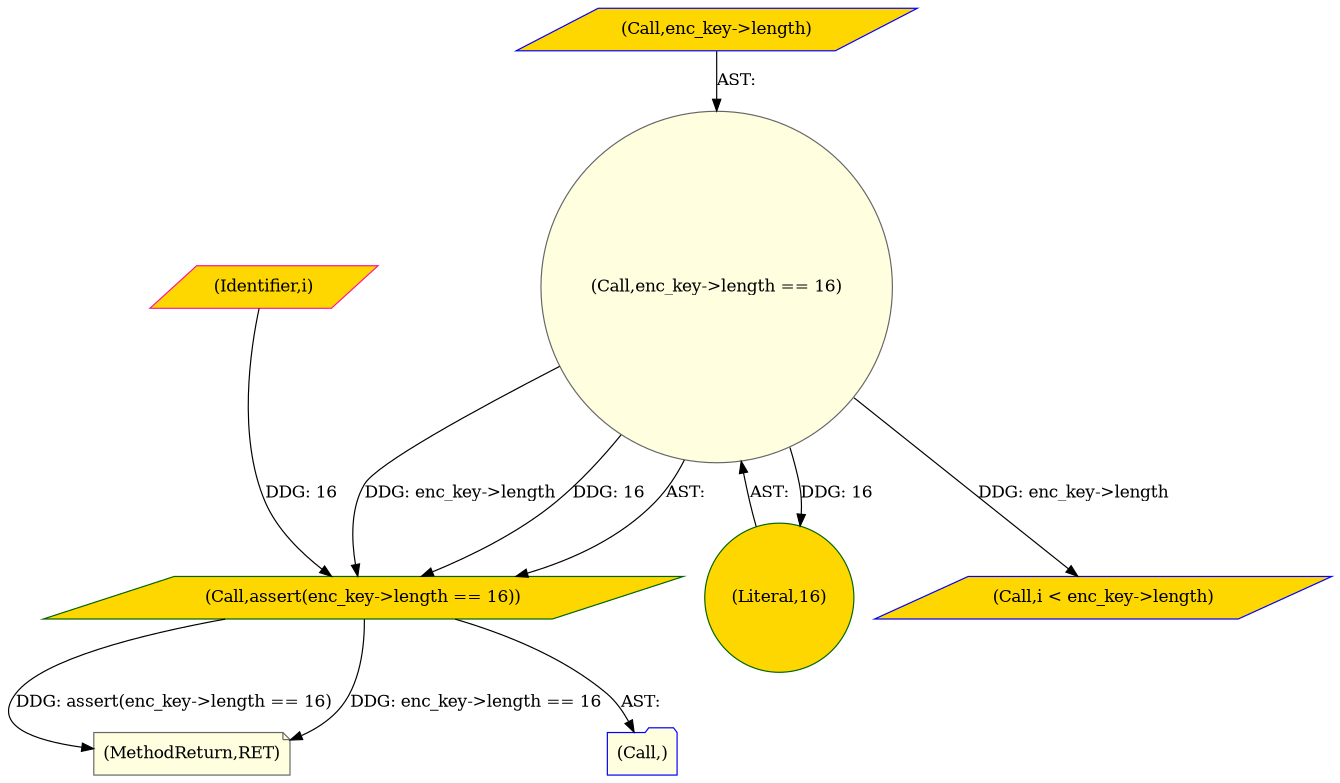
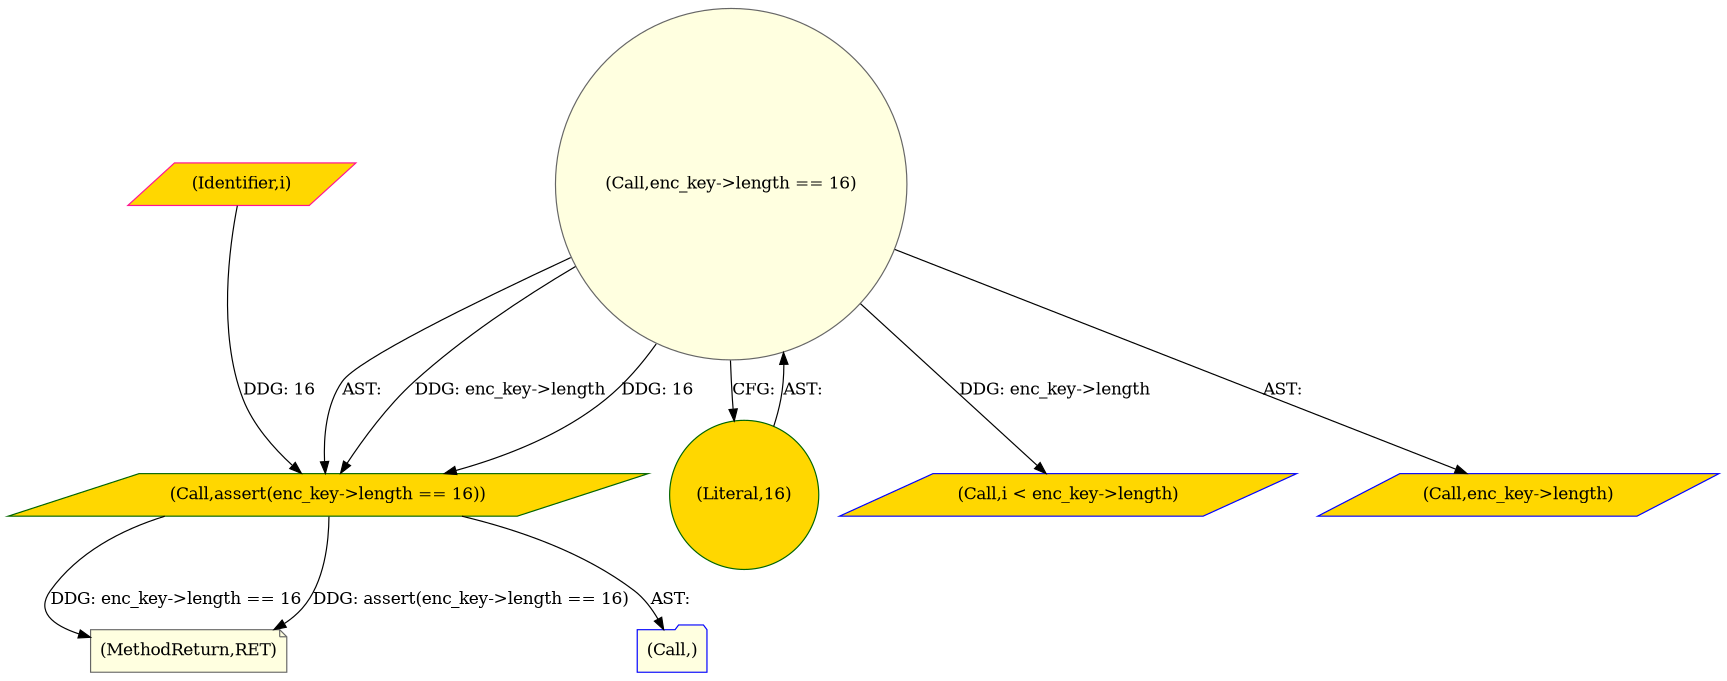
(717, 75) -> (1175, 359)
(837, 493) -> (757, 390)
